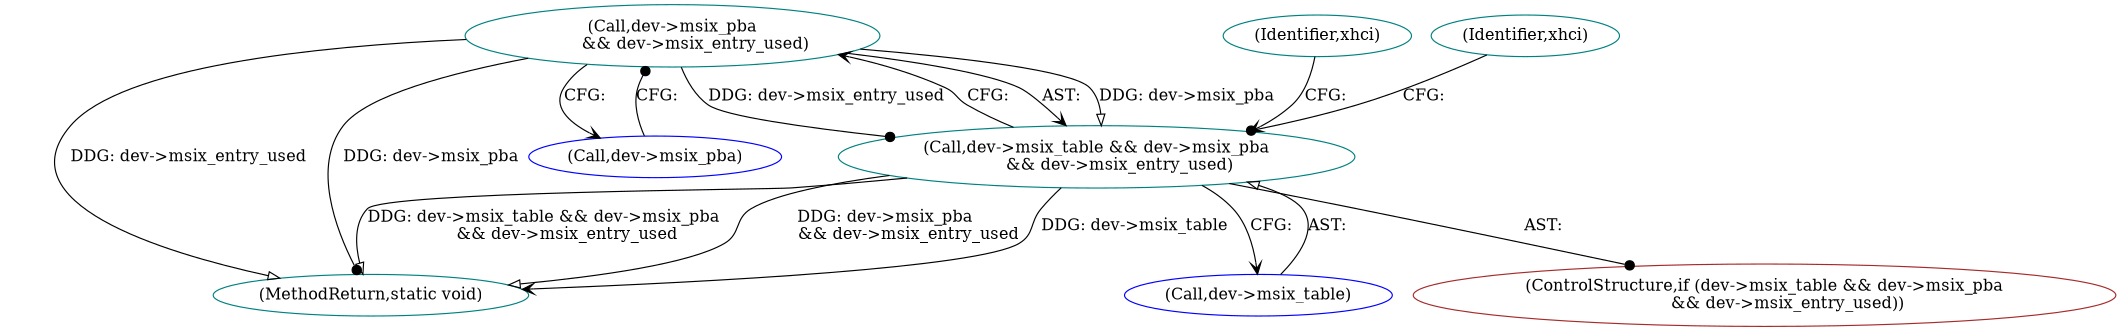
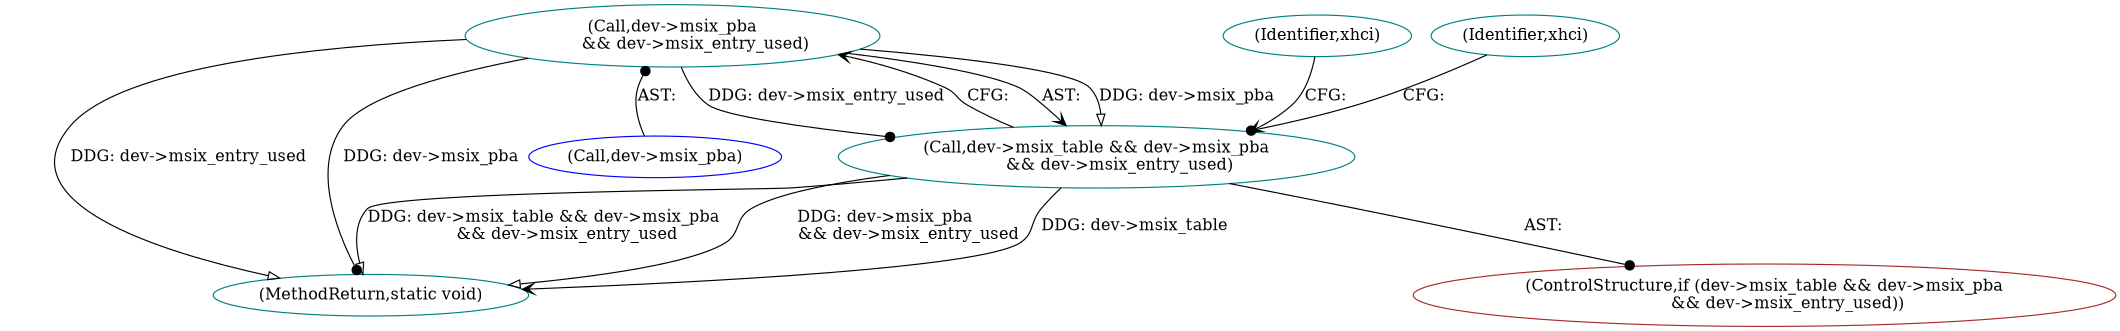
(660, 96) -> (660, 96)
(560, 100) -> none
(1258, 295) -> none
